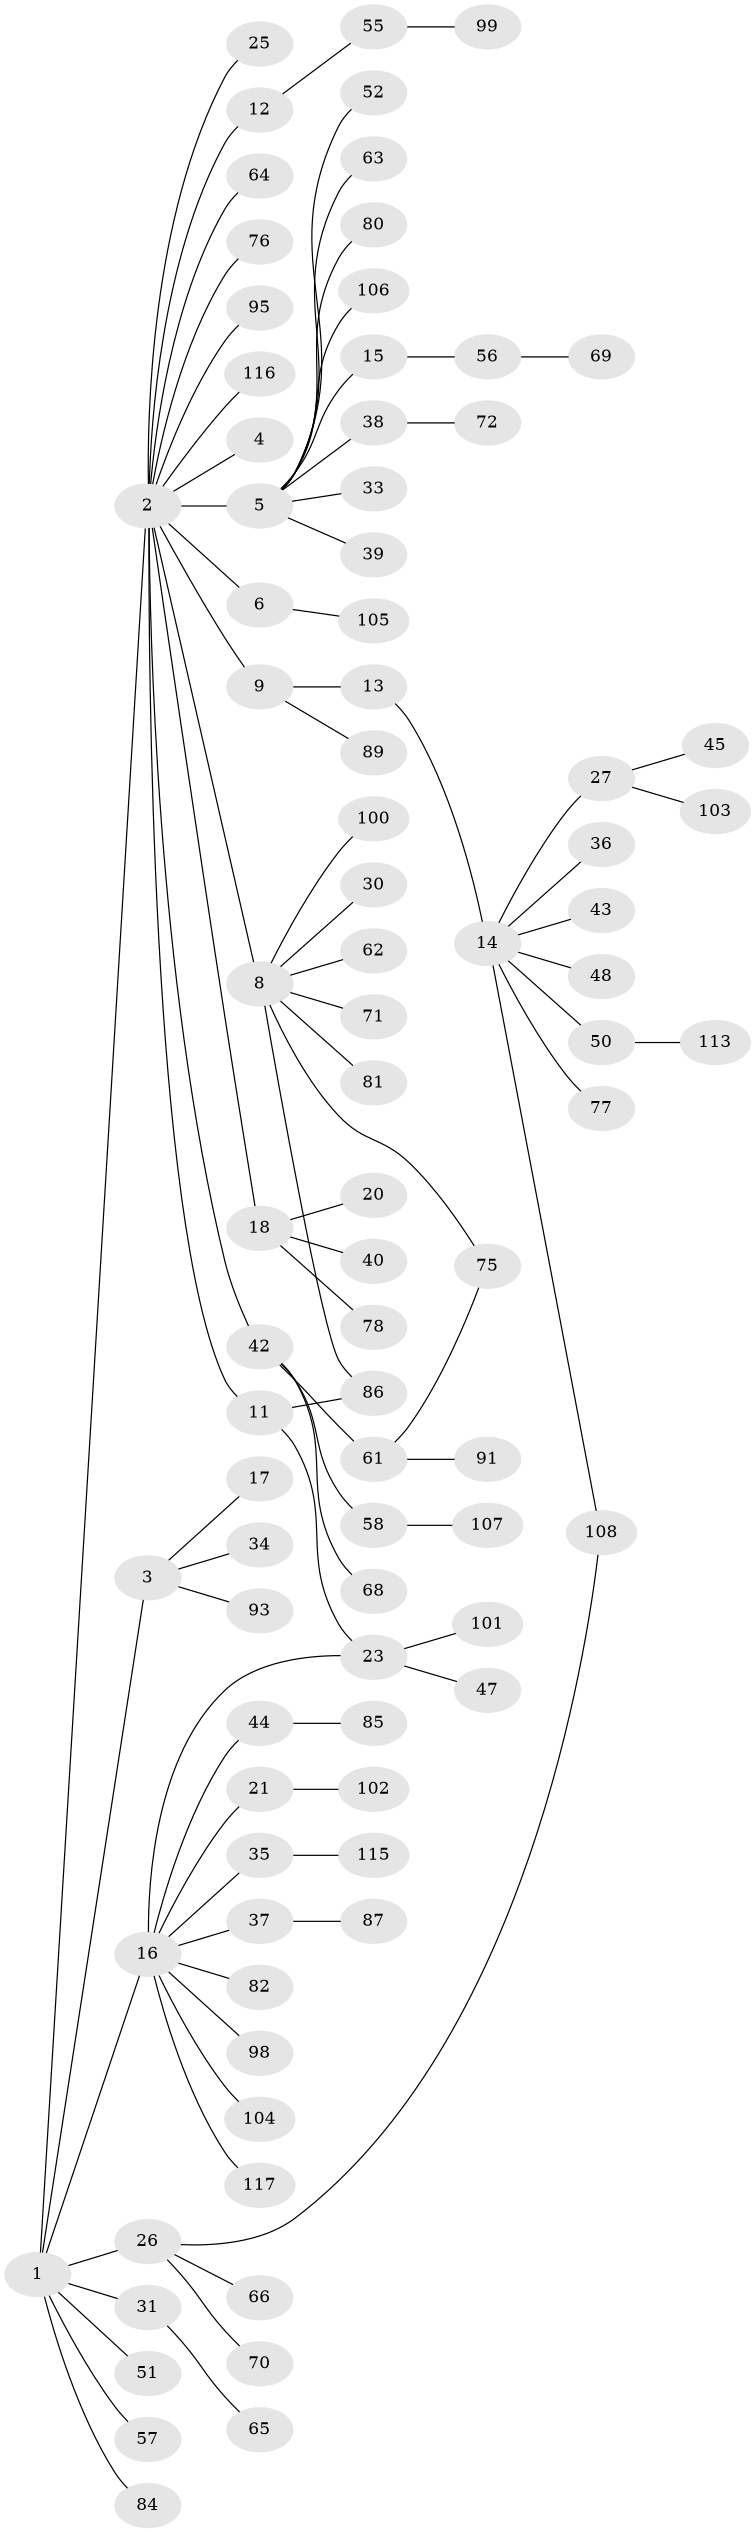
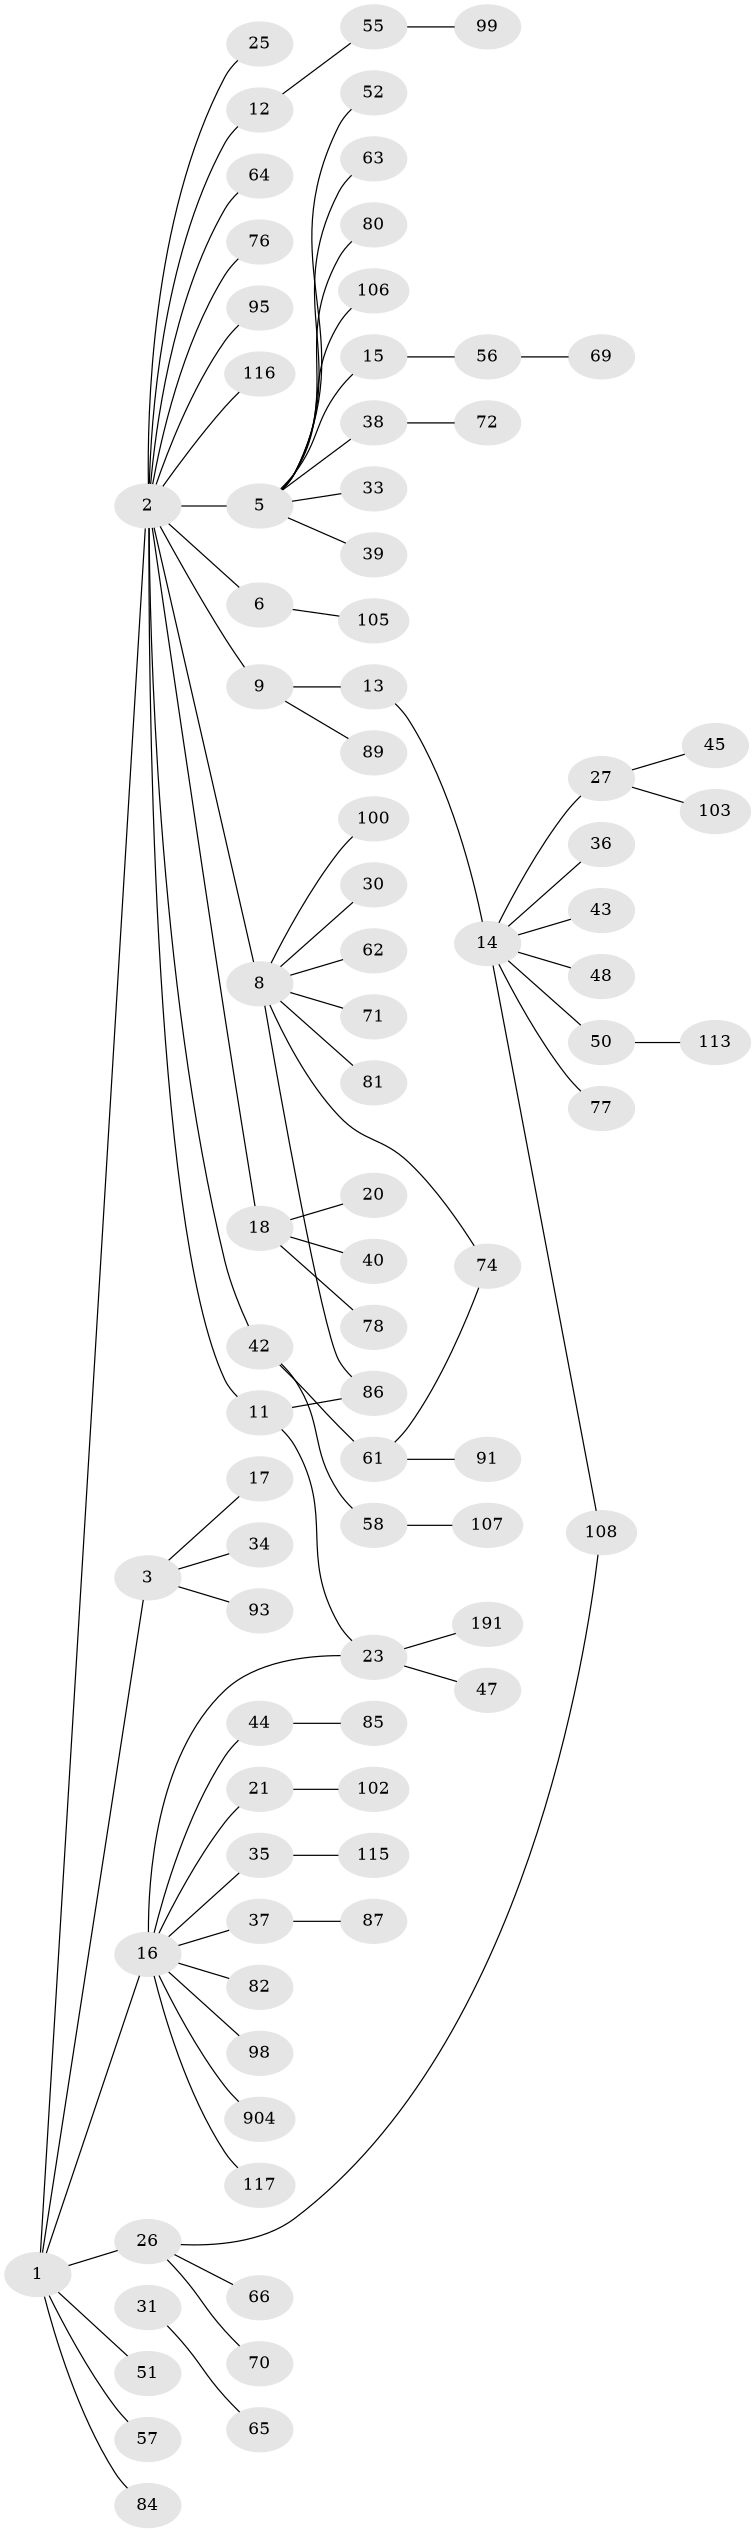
(260, 440) -> none
(488, 1266) -> (488, 1266)
(374, 1591) -> none
(488, 1624) -> (488, 1624)
(260, 2119) -> (260, 2119)
(93, 2291) -> none
